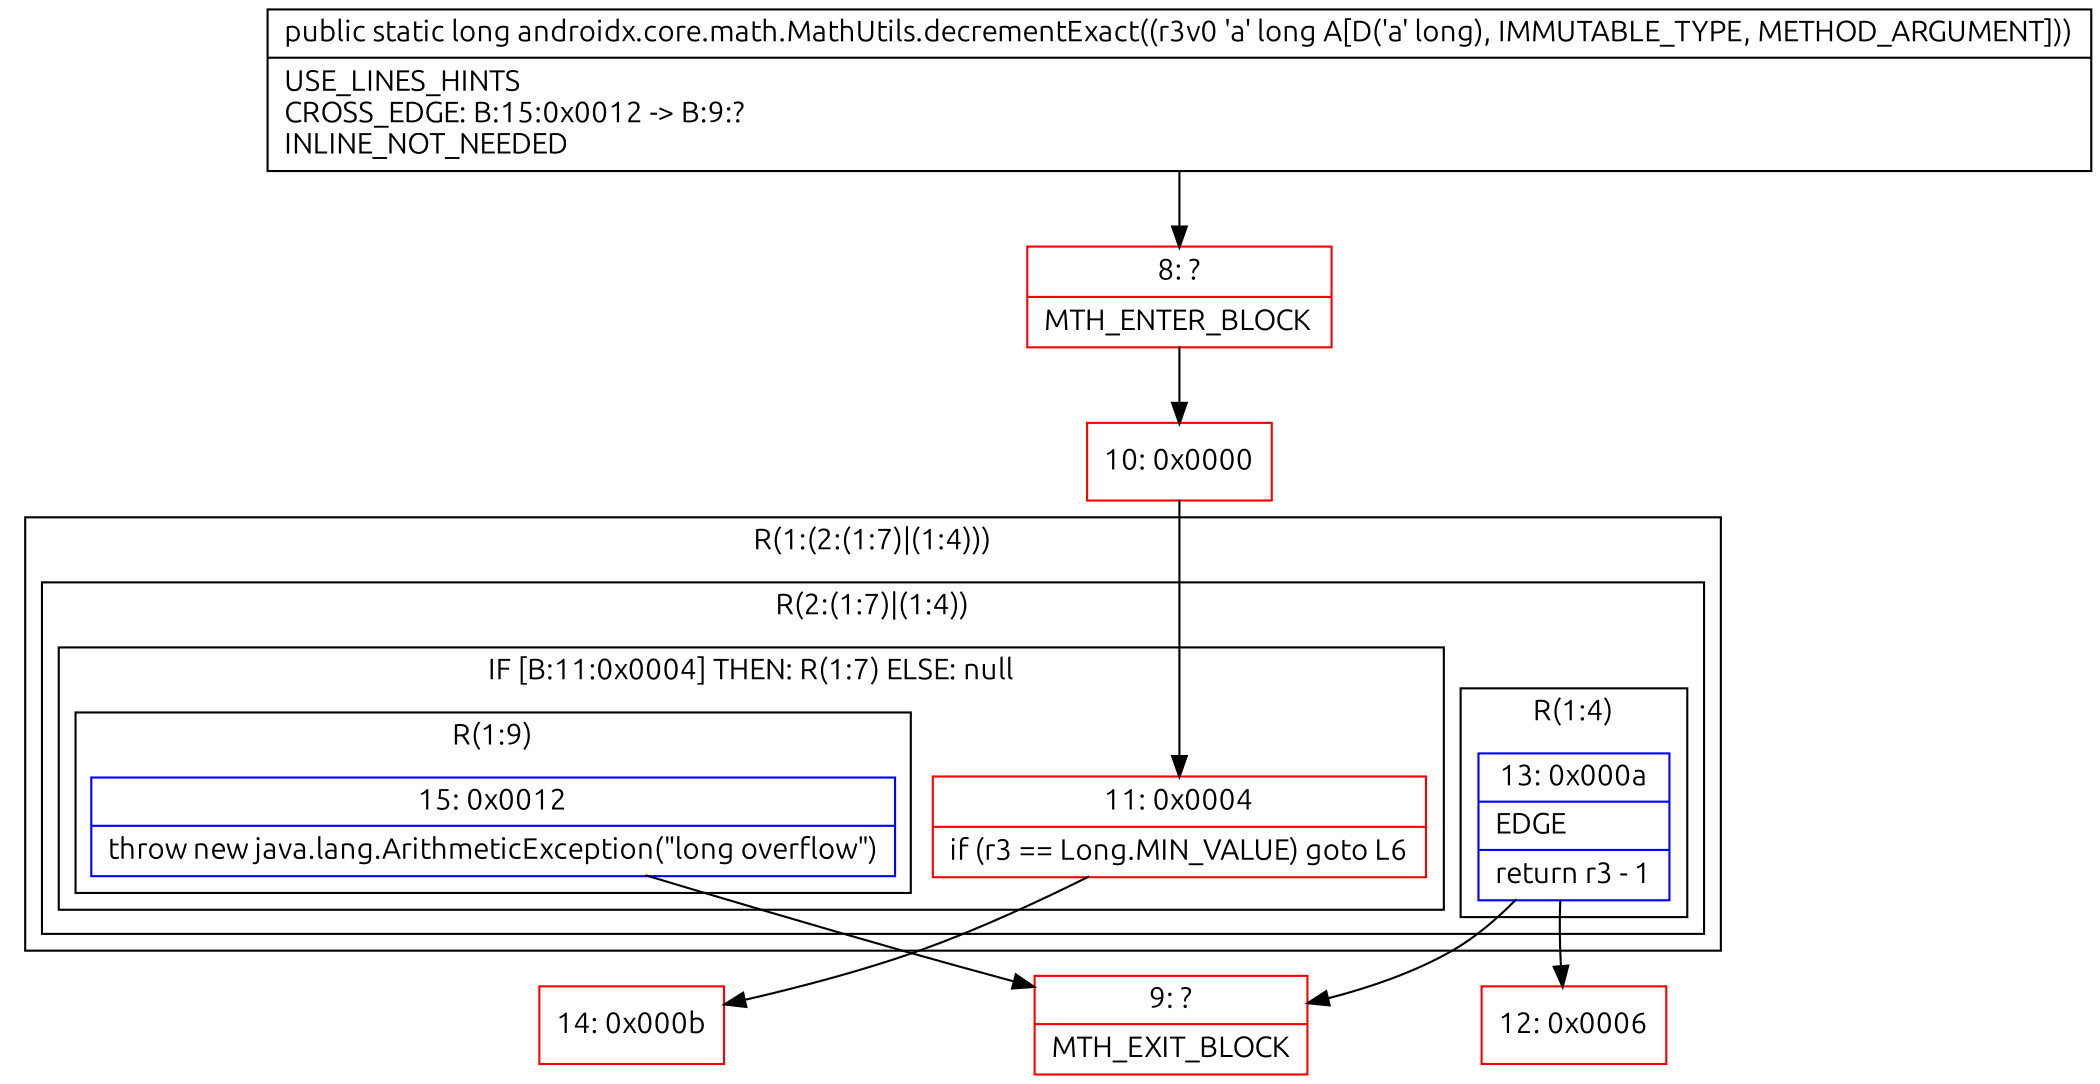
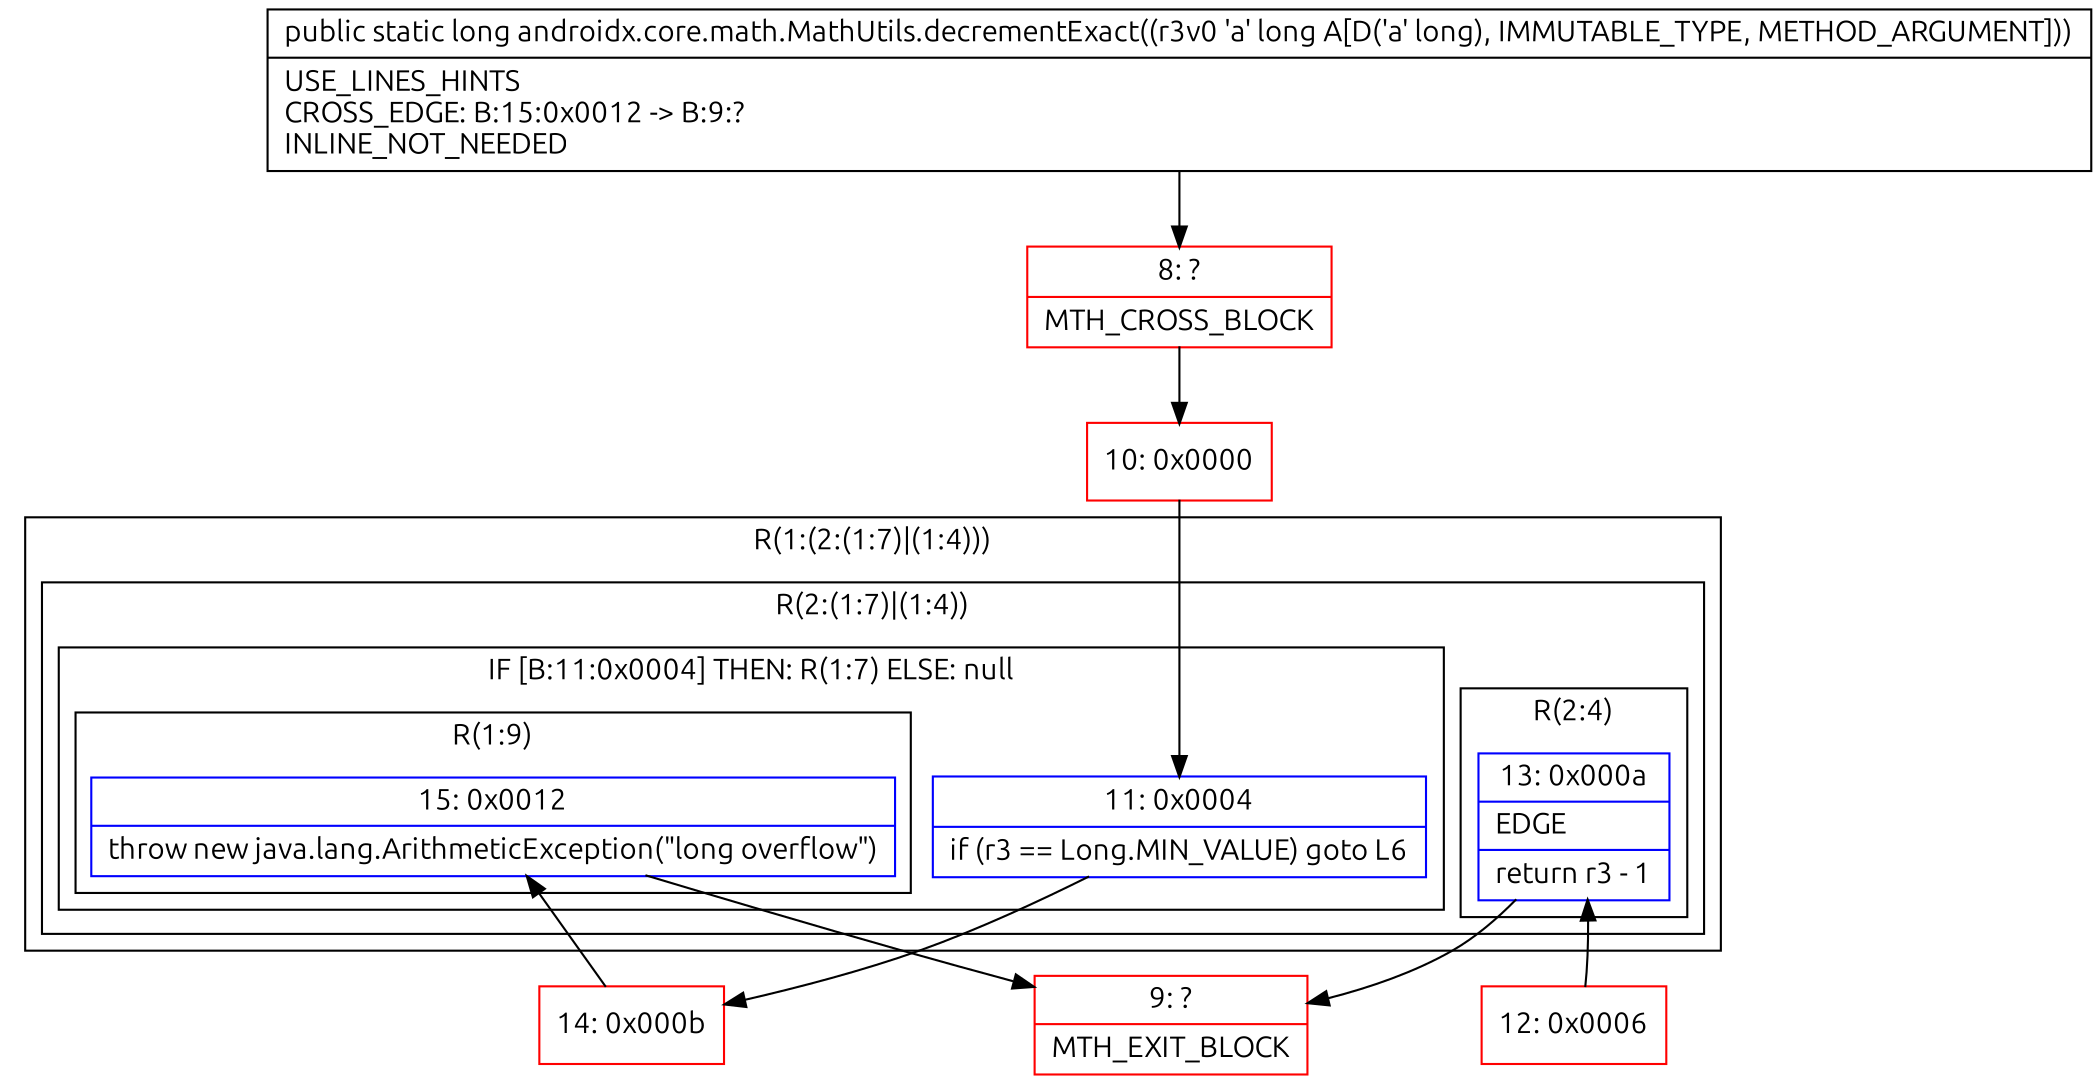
(1177, 321) -> (1179, 321)
(1574, 712) -> (1574, 712)
(1179, 827) -> (1179, 827)
(1560, 933) -> (1587, 964)
none -> (589, 964)
